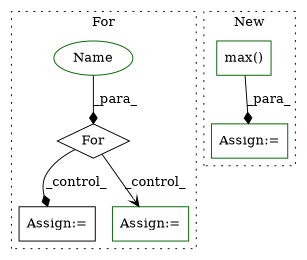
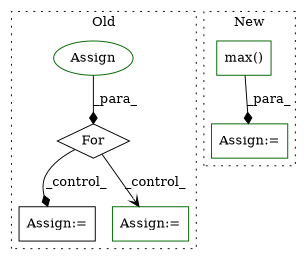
(104, 22) -> (104, 22)
(93, 58) -> (93, 58)
